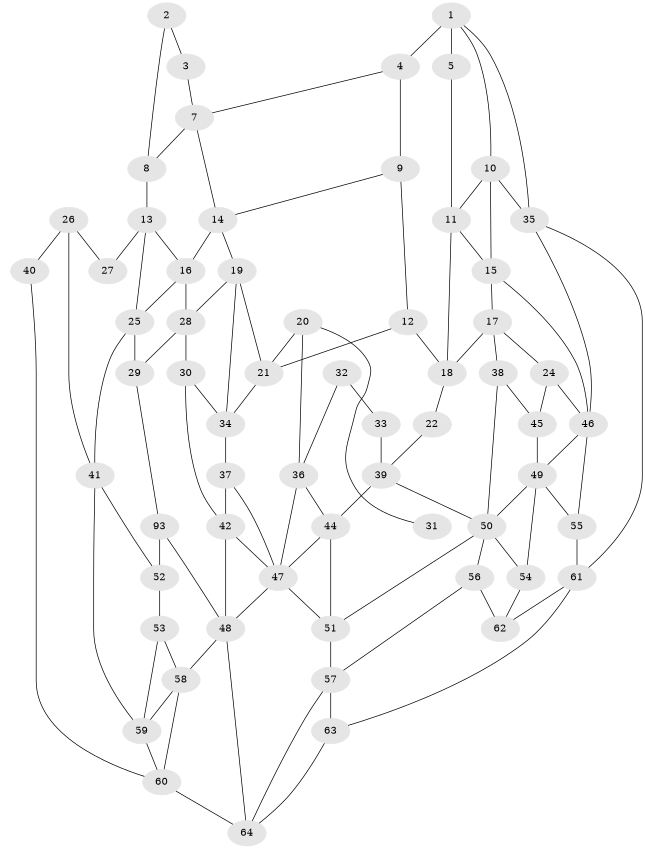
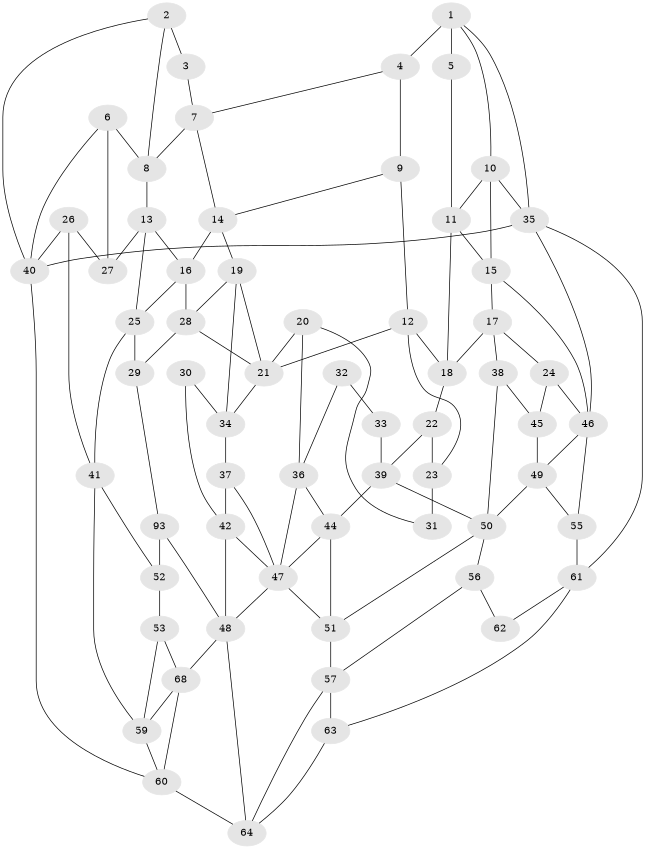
none -> (7, 95)
none -> (108, 118)
none -> (280, 246)
(186, 348) -> (225, 348)
none -> (432, 476)
(526, 578) -> none
(181, 680) -> (181, 680)
